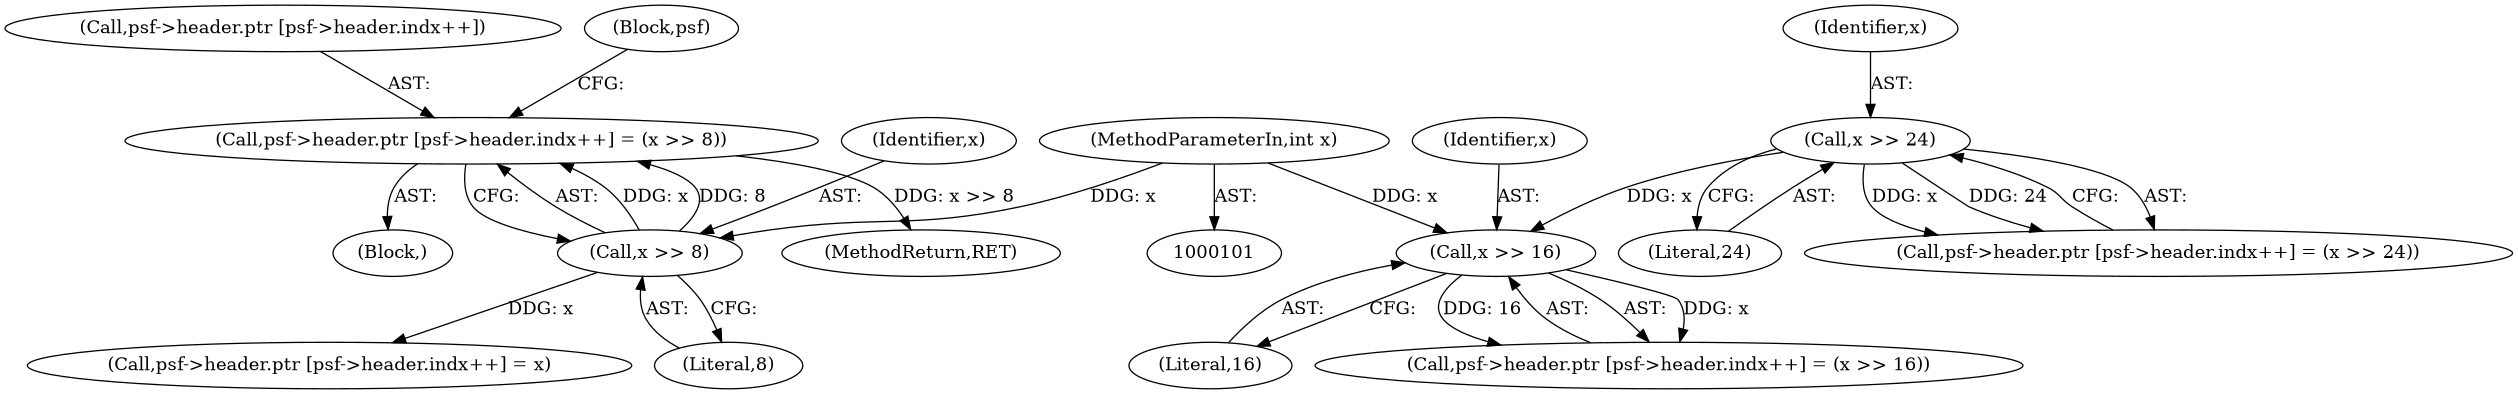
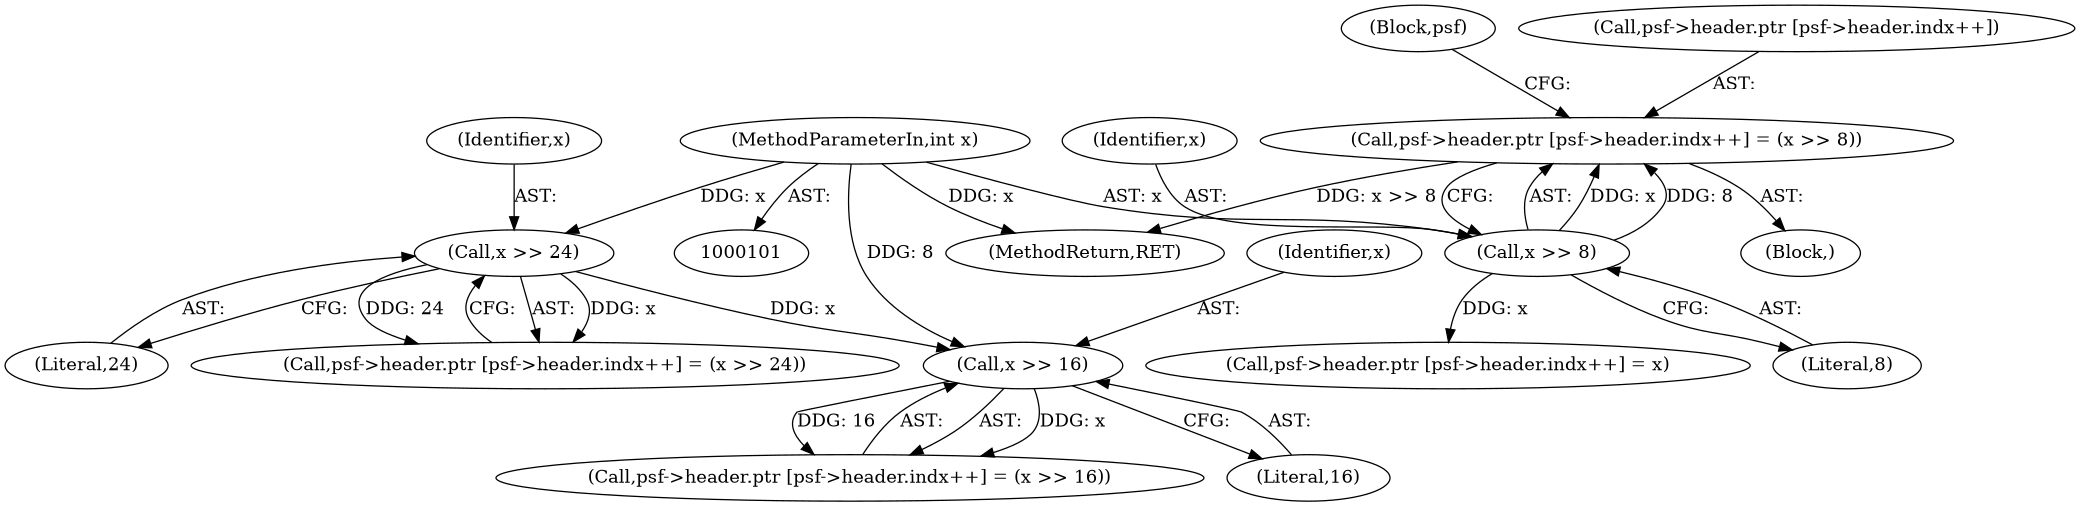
none -> (680, 194)
(1124, 197) -> (1133, 197)
(1405, 197) -> (900, 253)
none -> (939, 202)
